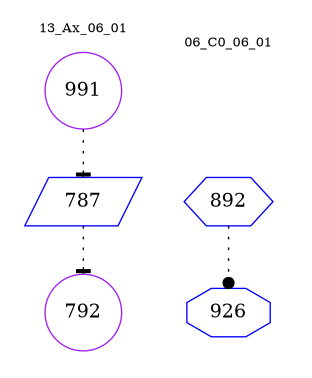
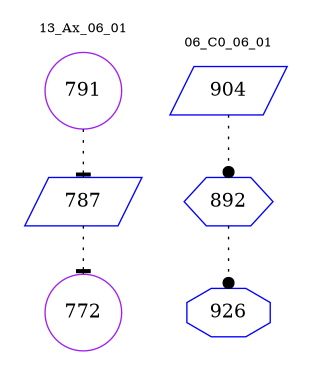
(83, 91) -> (83, 91)
none -> (229, 91)
(83, 313) -> (83, 313)
